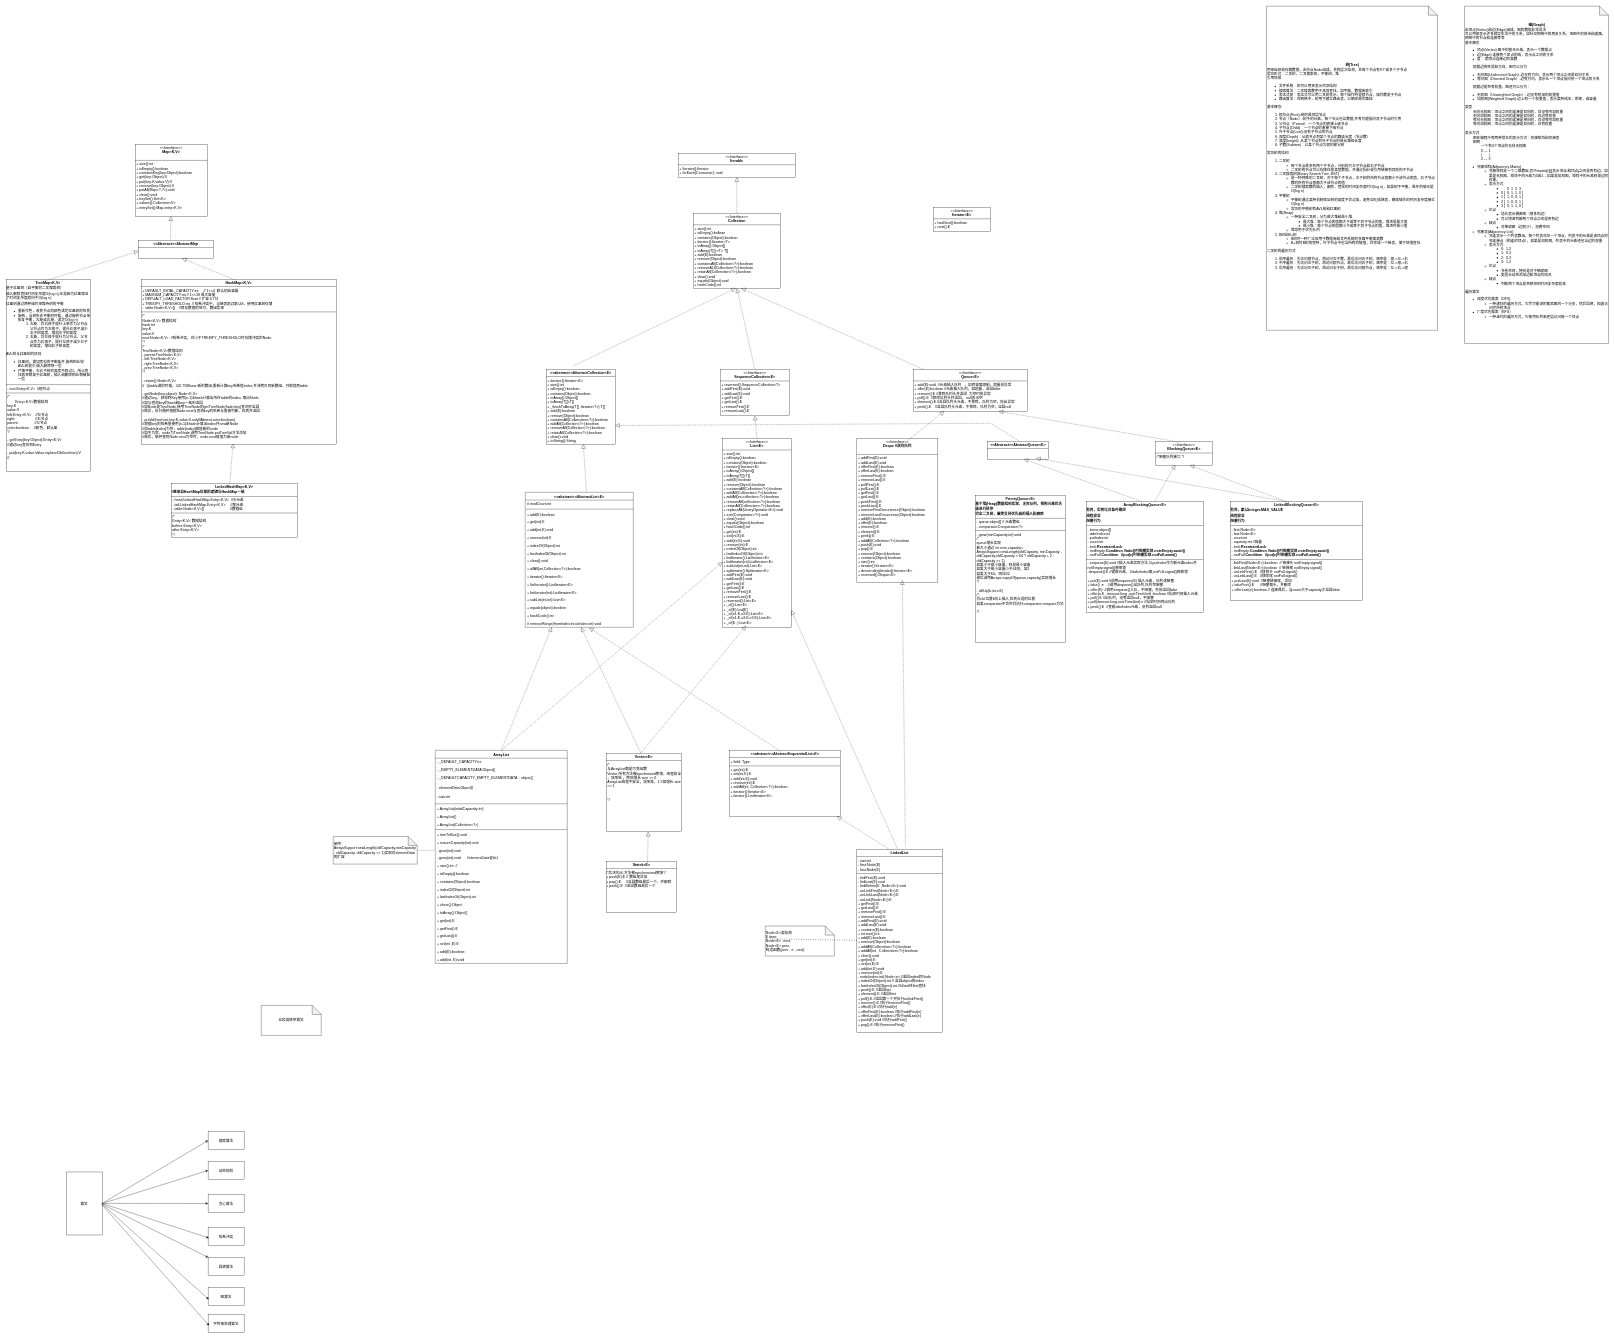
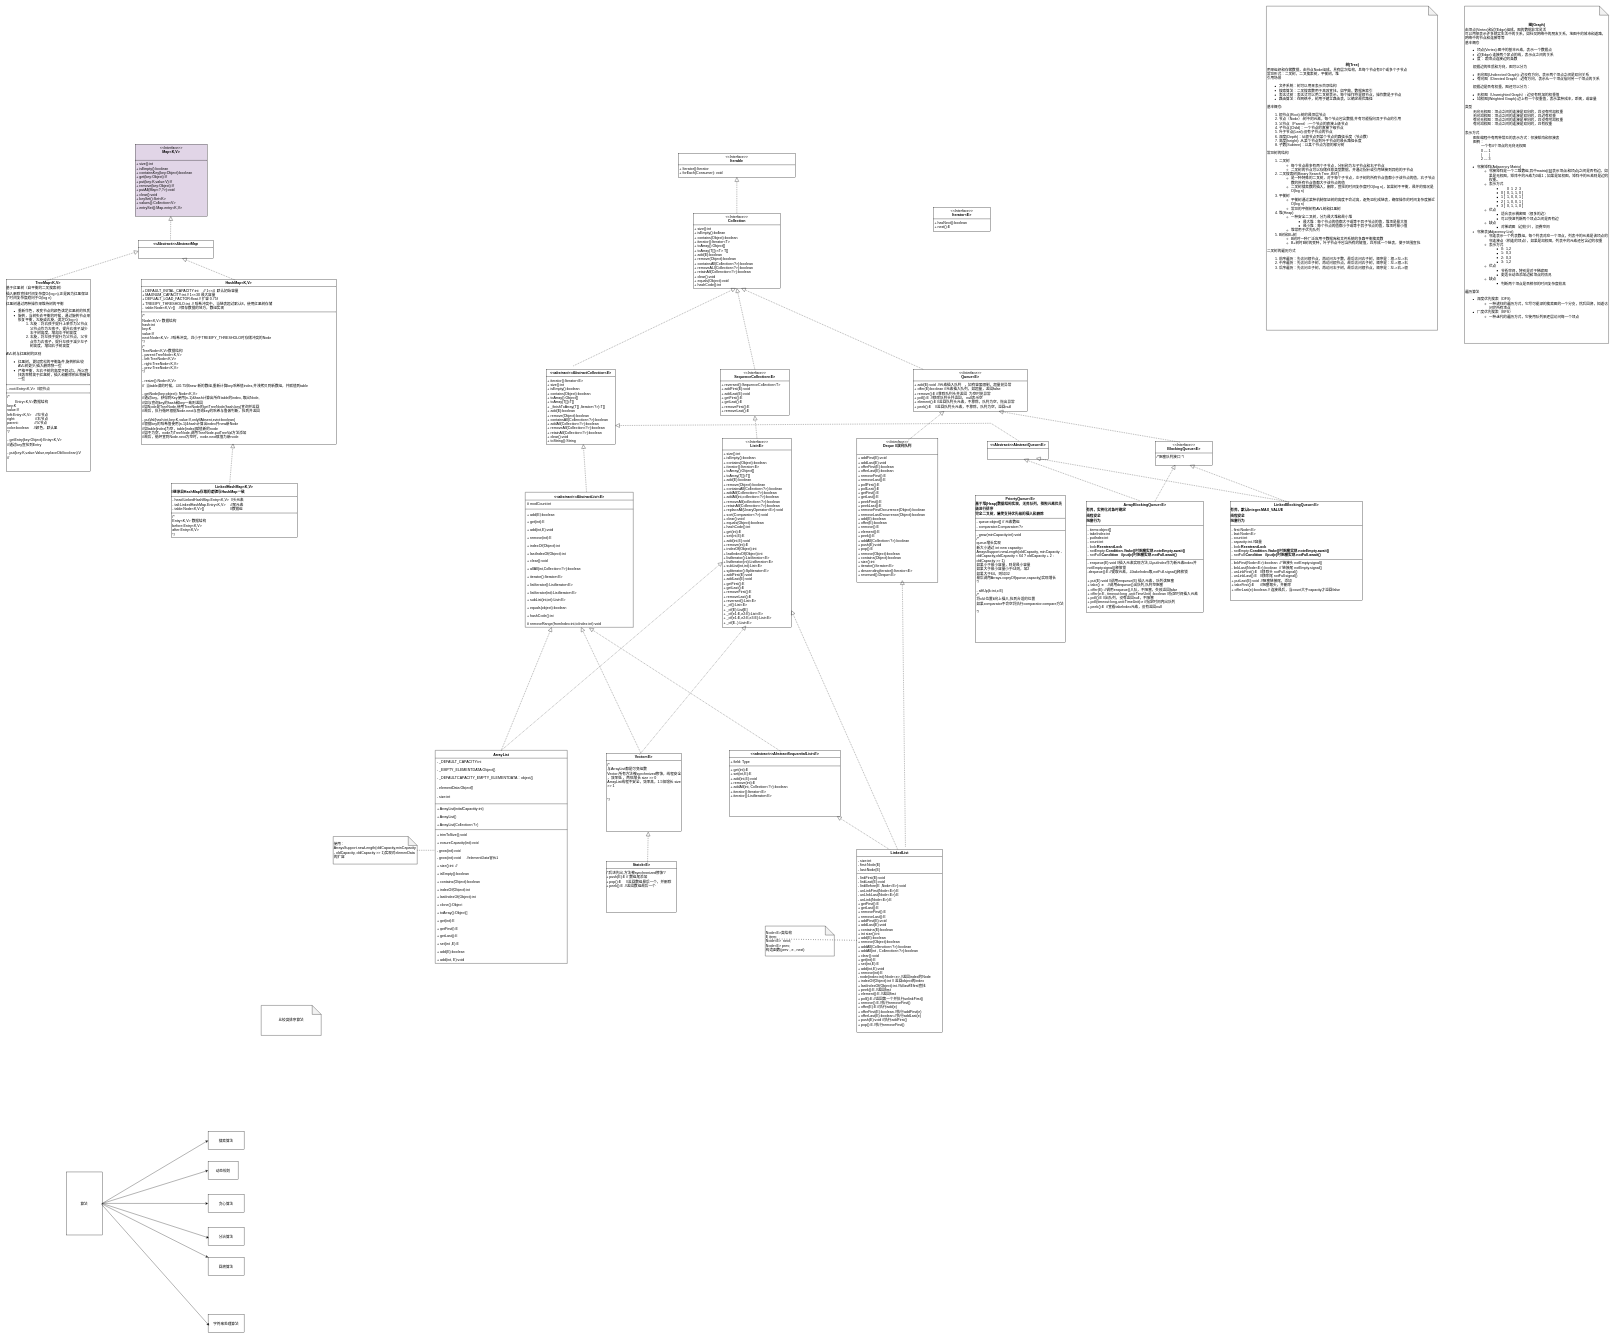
(171, 180) -> (171, 180)
(226, 1170) -> (223, 1170)
(226, 1236) -> (226, 1236)
(206, 1296) -> none
(226, 1296) -> none
